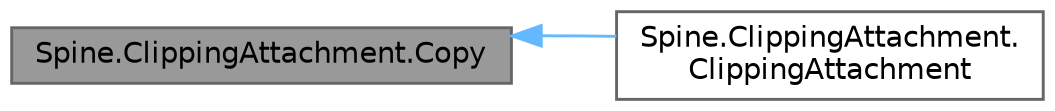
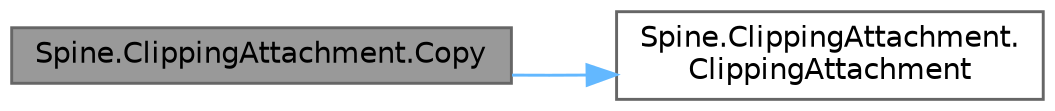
(579, 36) -> (549, 75)
